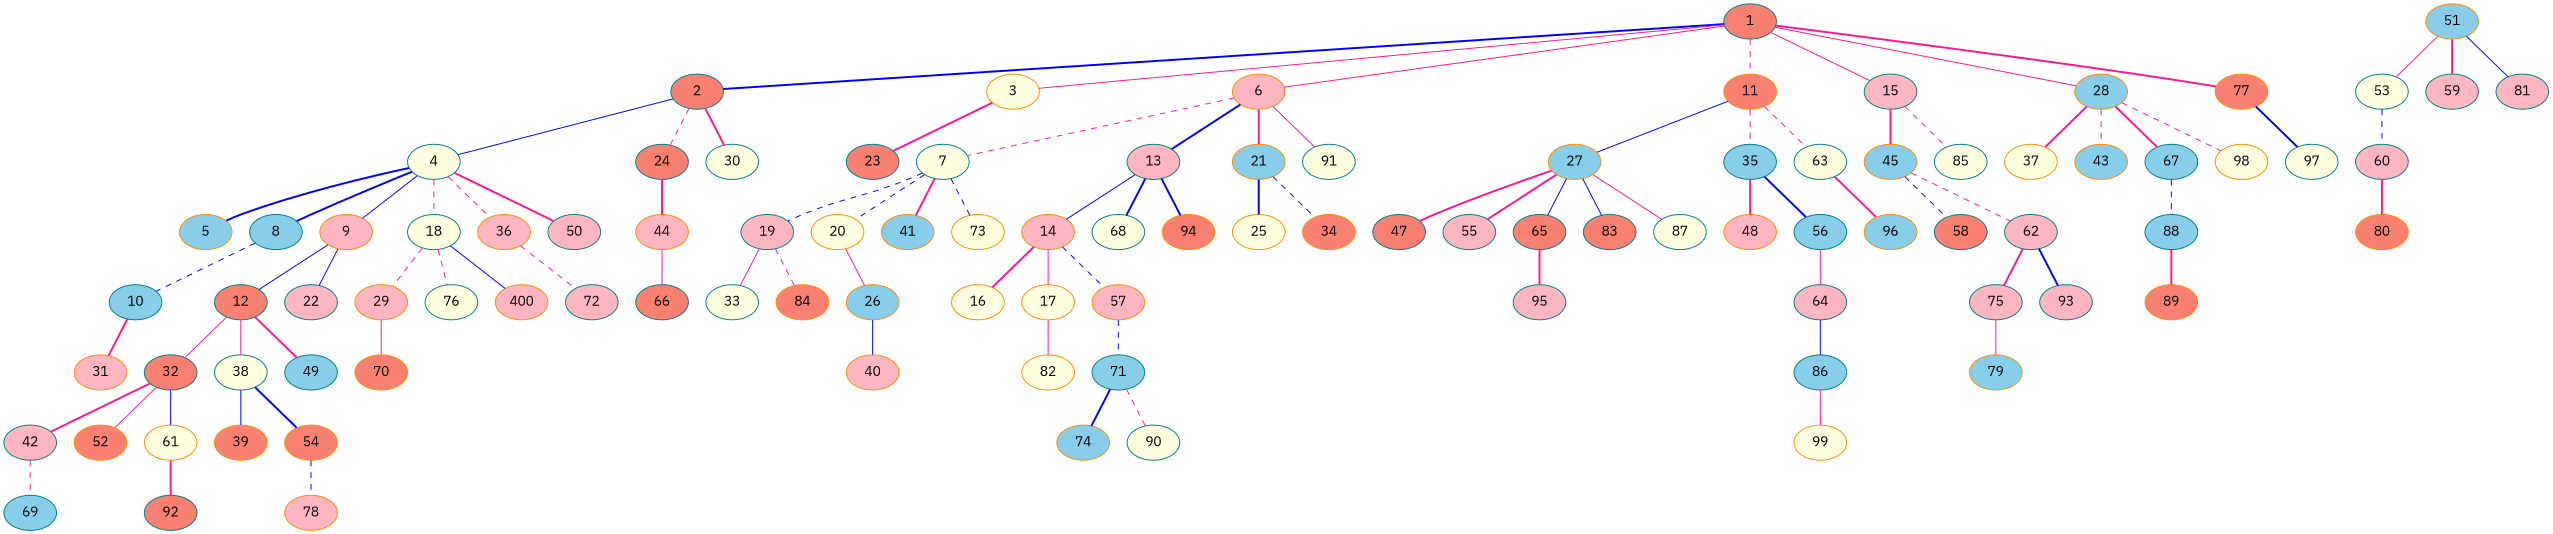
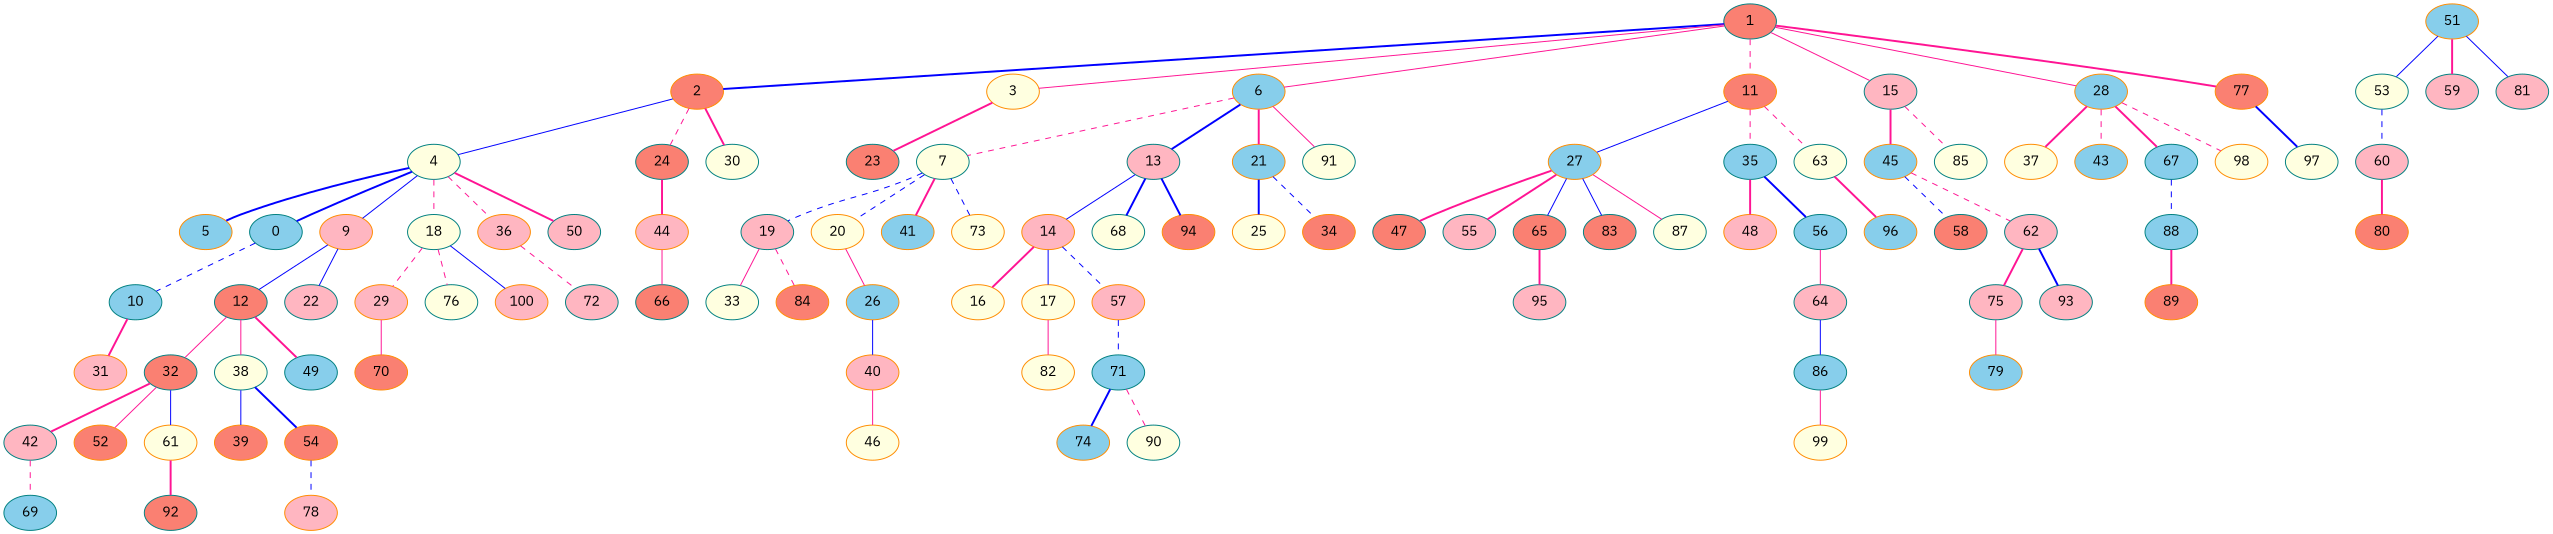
(2417, 56) -> (2417, 56)
(697, 92) -> (697, 92)
(1259, 92) -> (1259, 92)
(276, 232) -> (276, 232)
(1048, 267) -> (1048, 267)
(522, 302) -> (522, 302)
none -> (873, 443)
